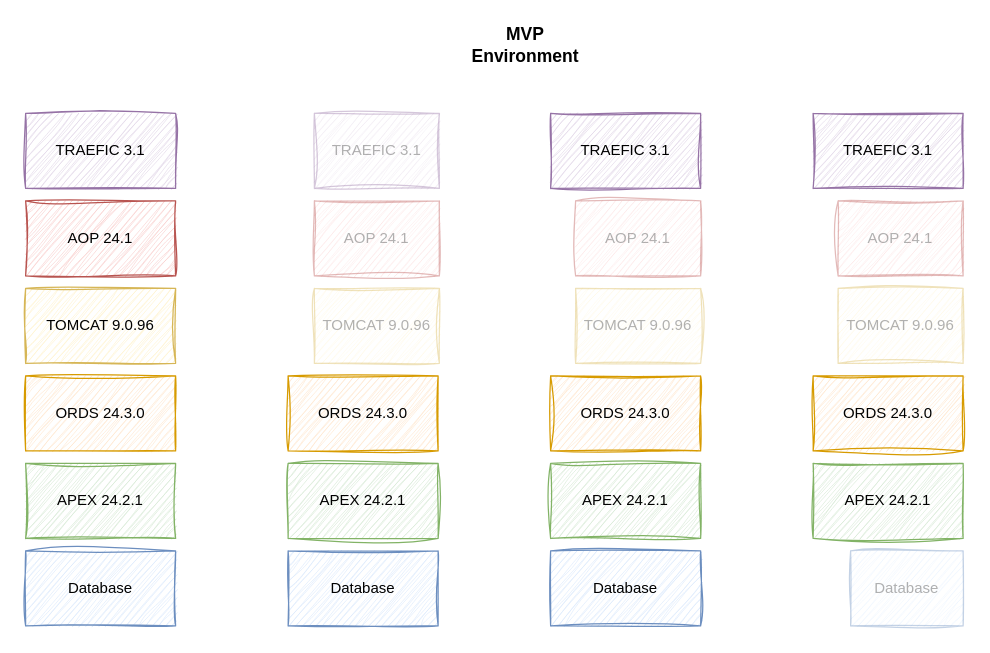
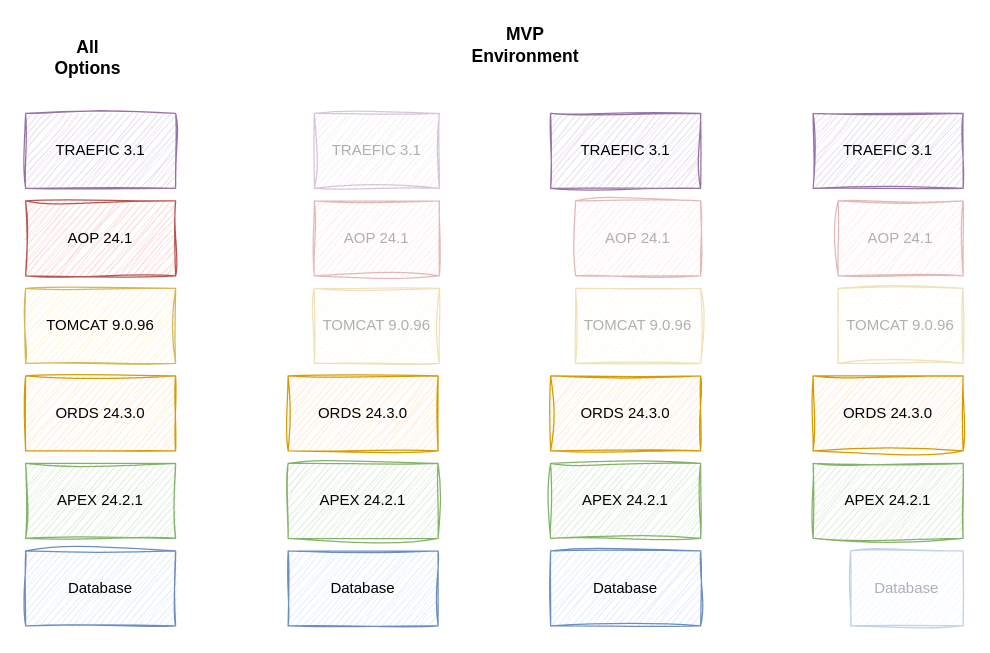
none -> (88, 57)
